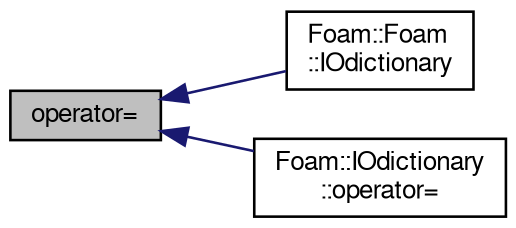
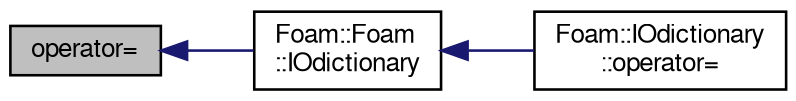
(220, 144) -> (501, 51)
